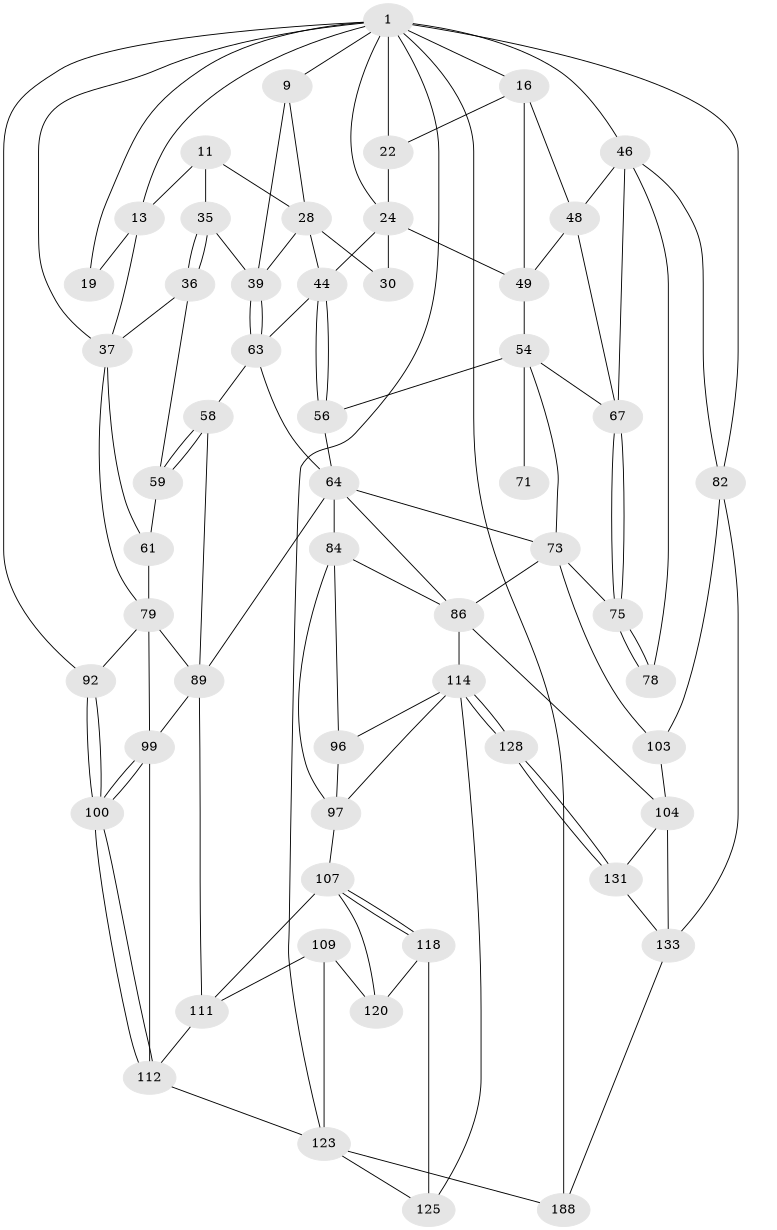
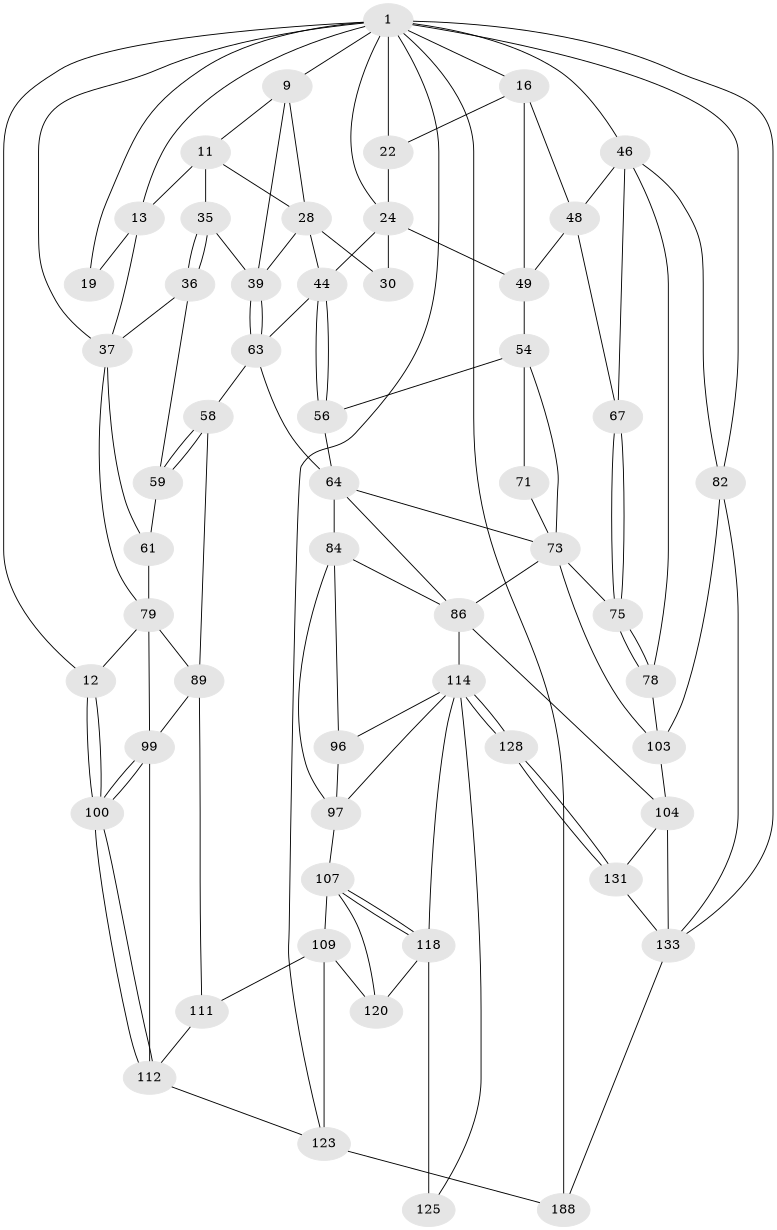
none -> (247, 119)
none -> (773, 356)
(571, 384) -> none
none -> (540, 516)
(267, 582) -> none
(91, 681) -> (91, 681)
none -> (655, 714)
none -> (436, 813)
(265, 946) -> (326, 913)
(376, 1177) -> none
